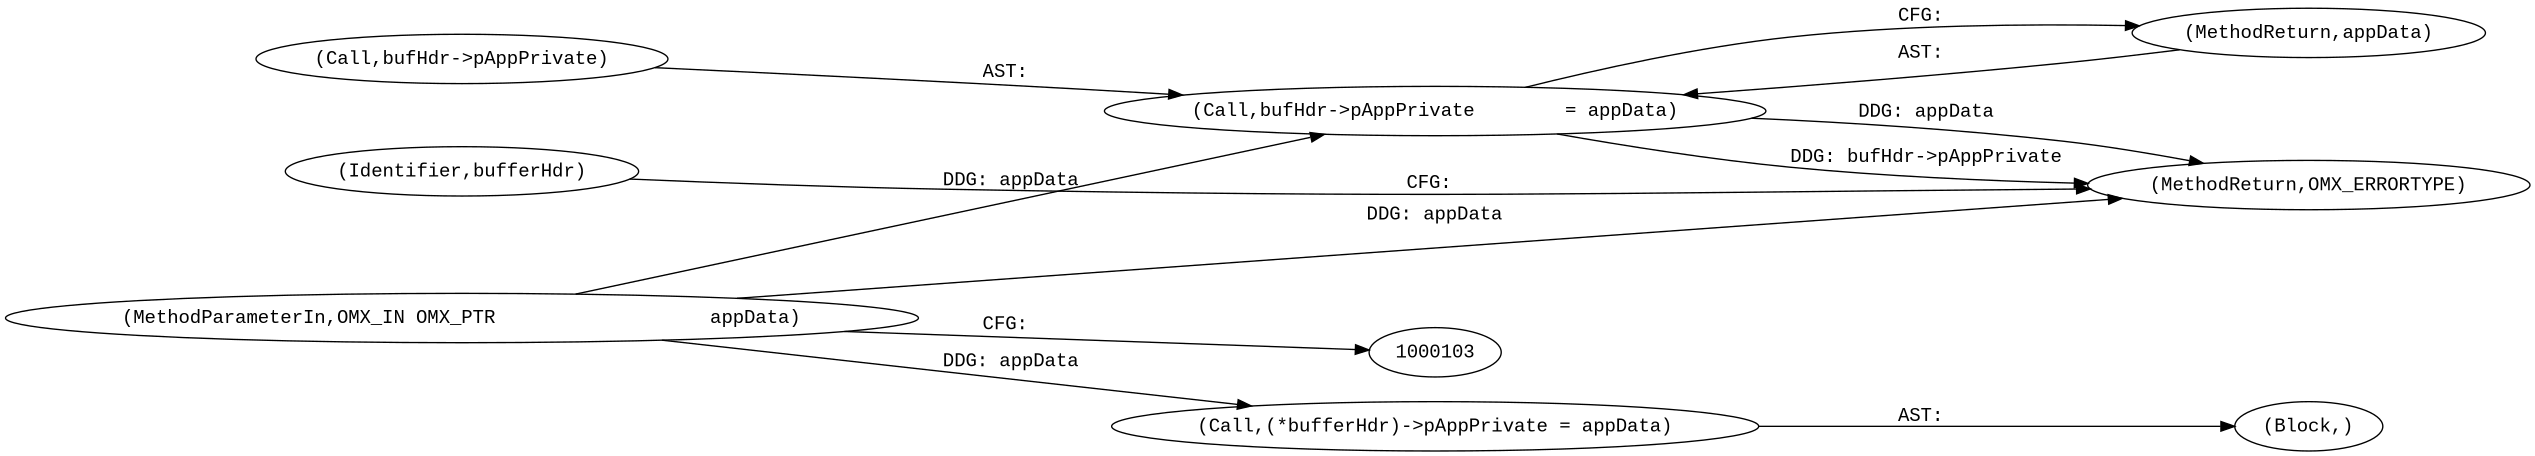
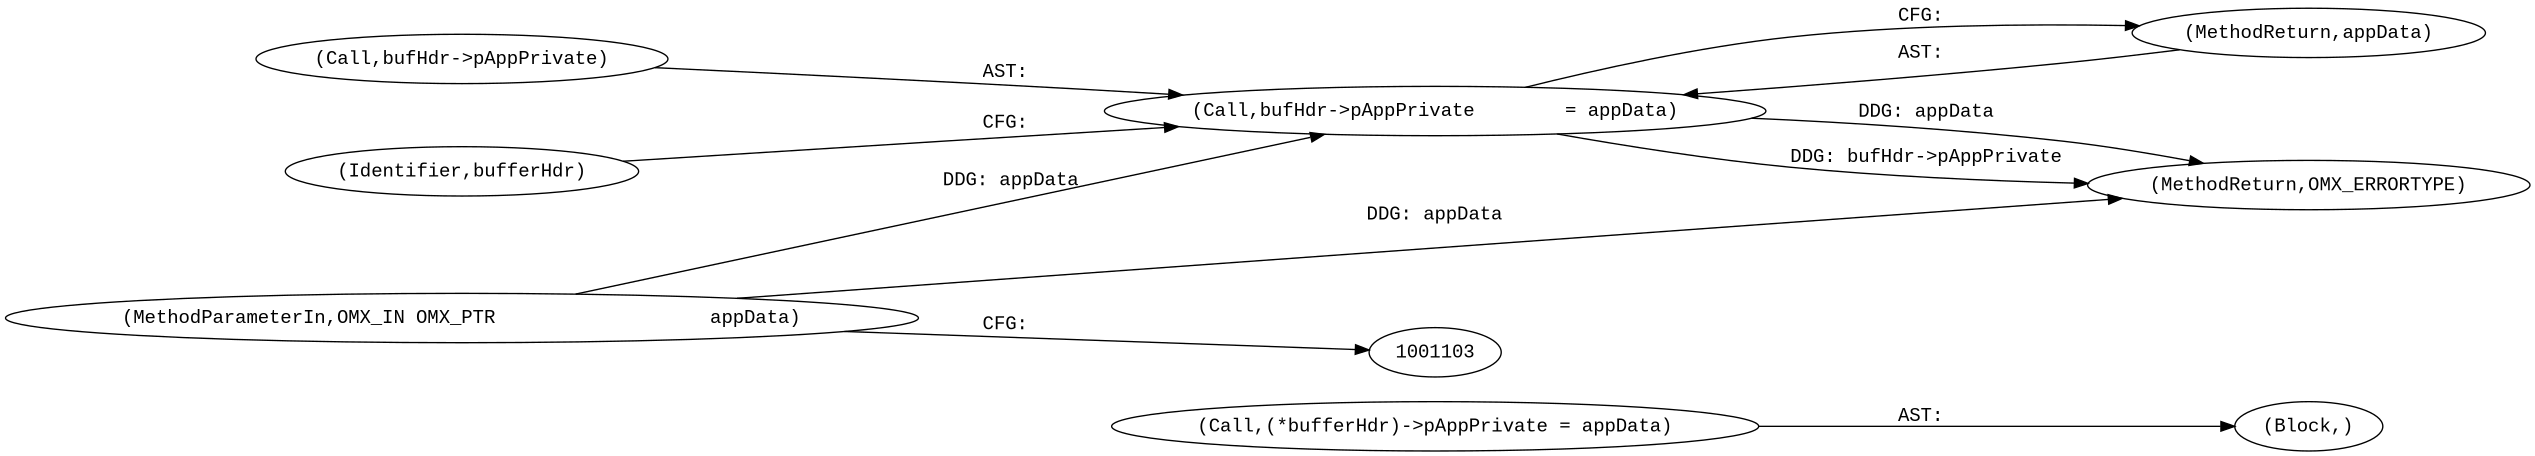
(1353, 194) -> (894, 144)
(1435, 352) -> (1435, 352)
(950, 372) -> none
